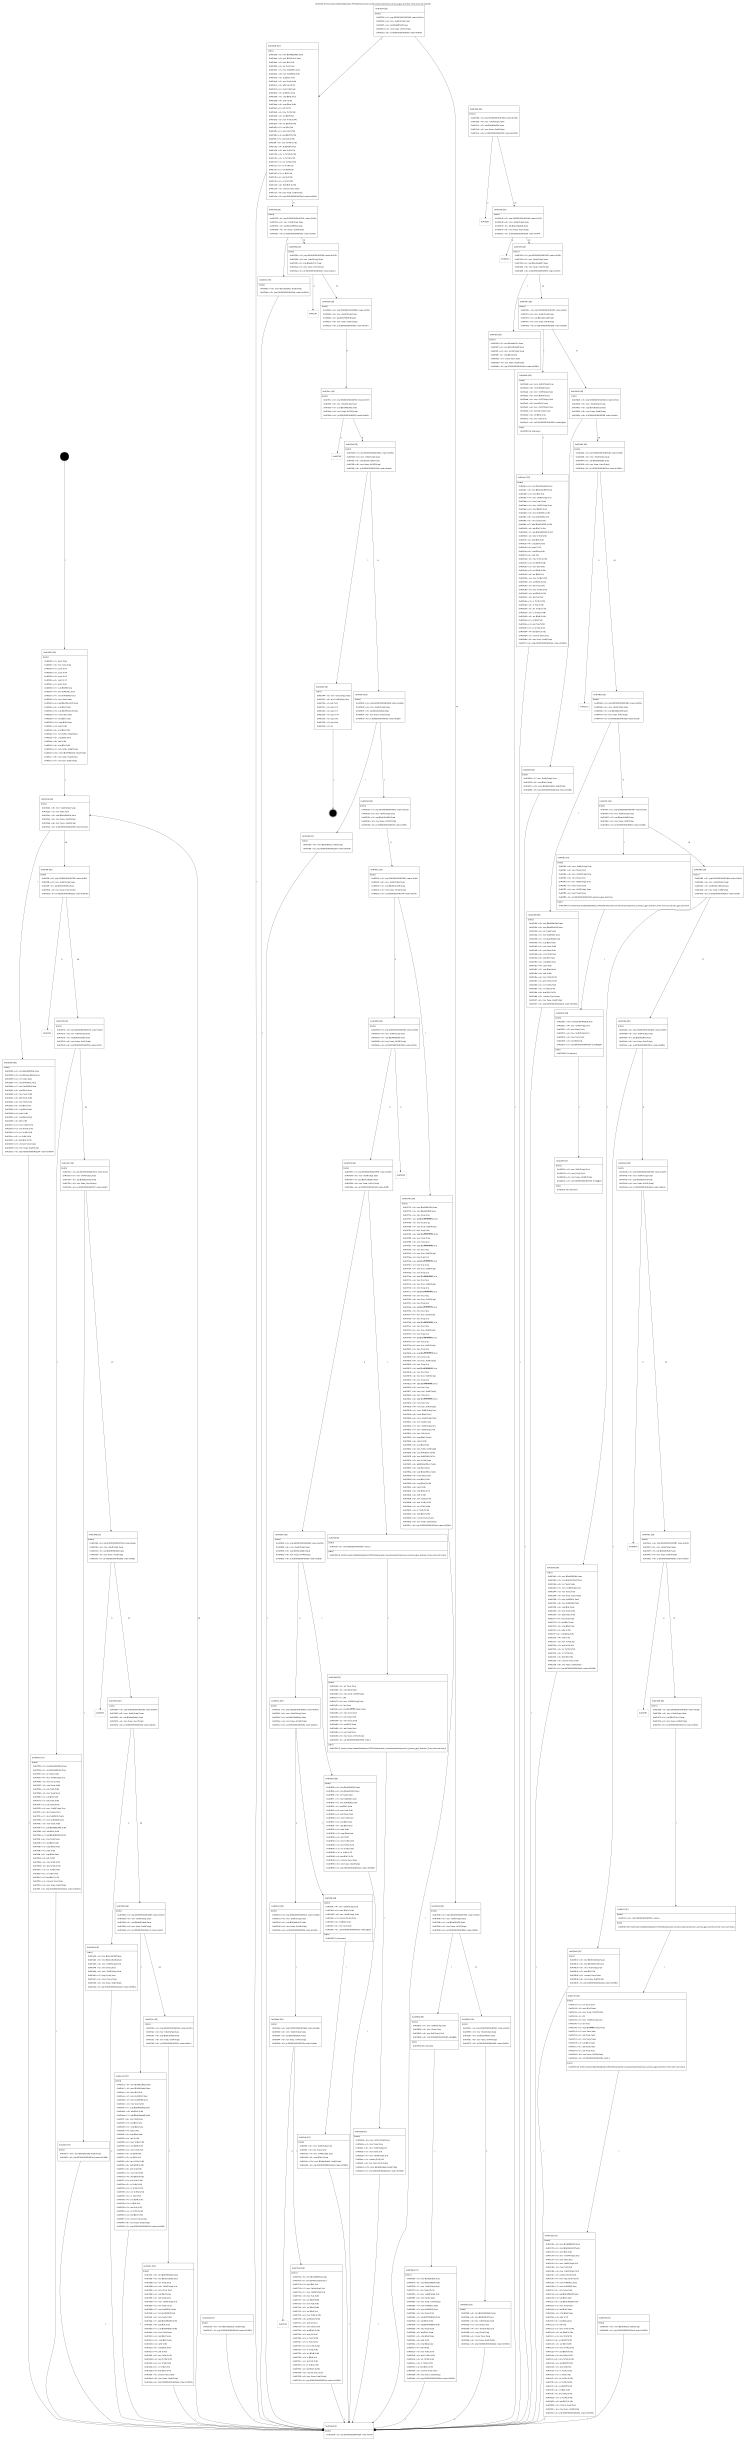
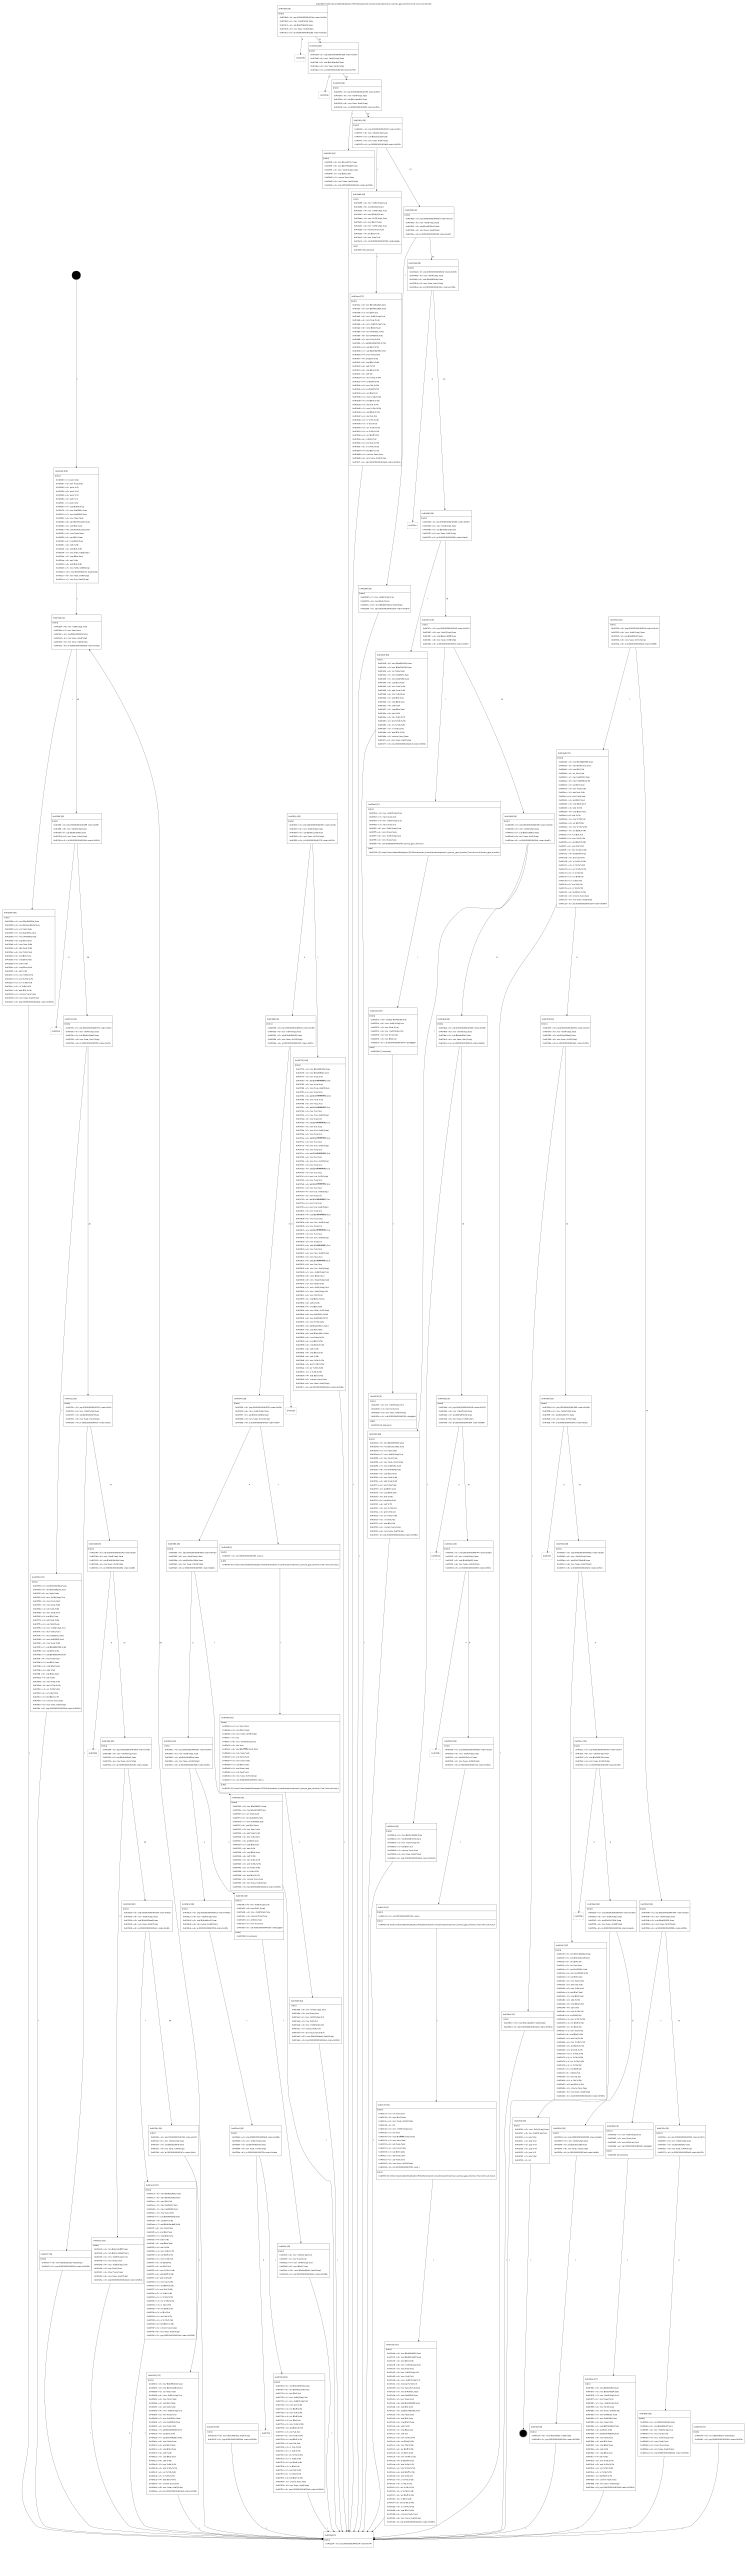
(385, 813) -> none
none -> (580, 2021)
